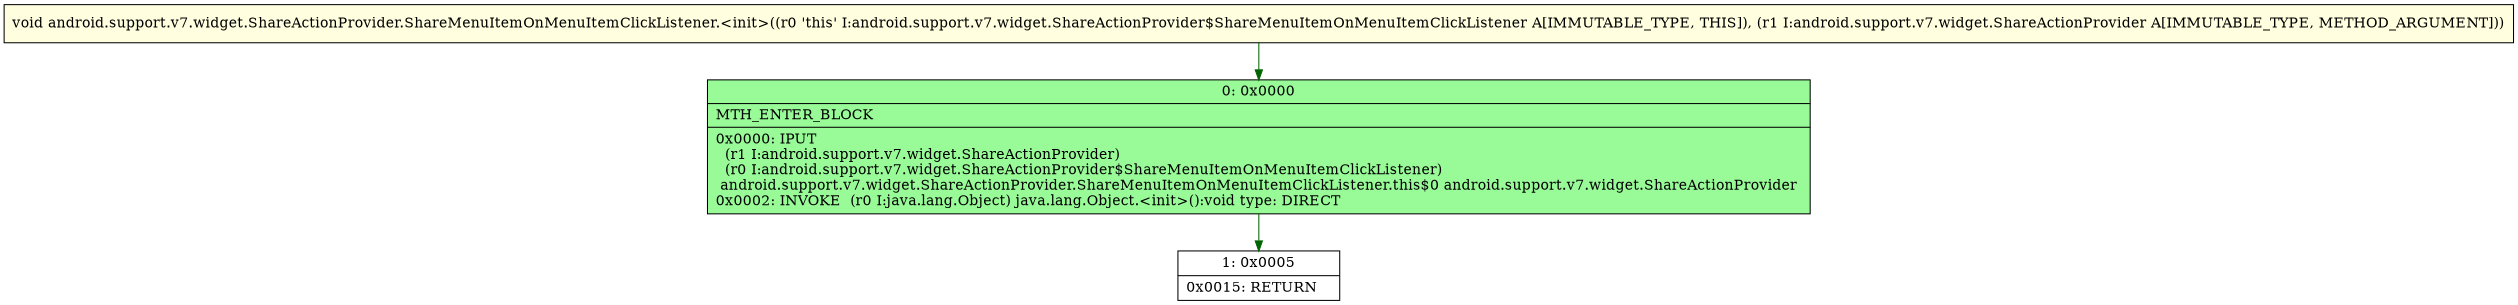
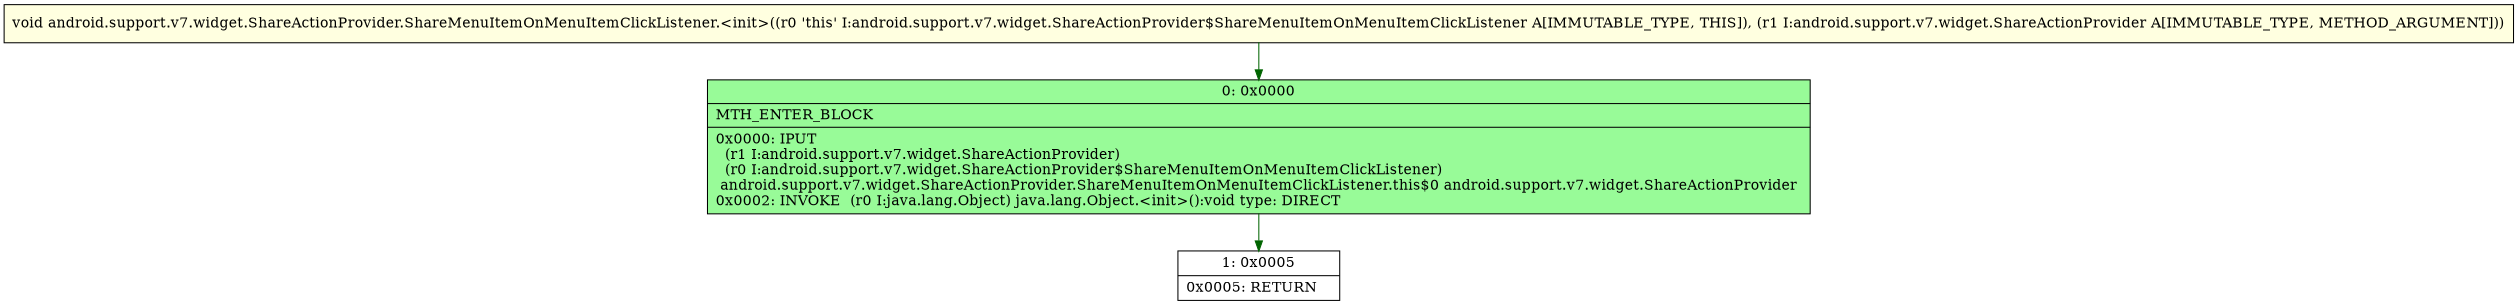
(1259, 288) -> (1259, 288)
